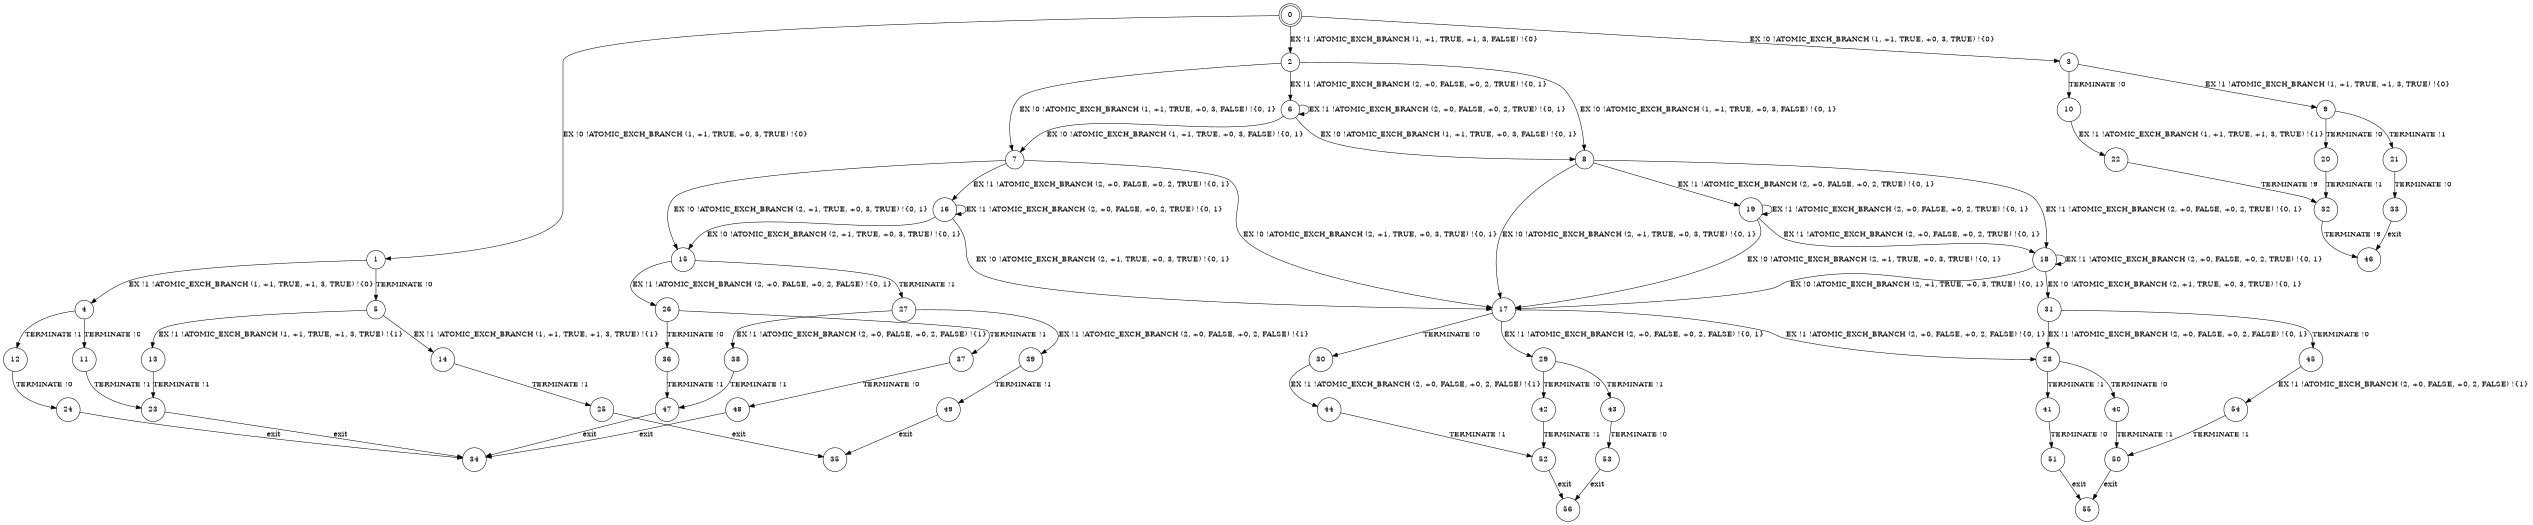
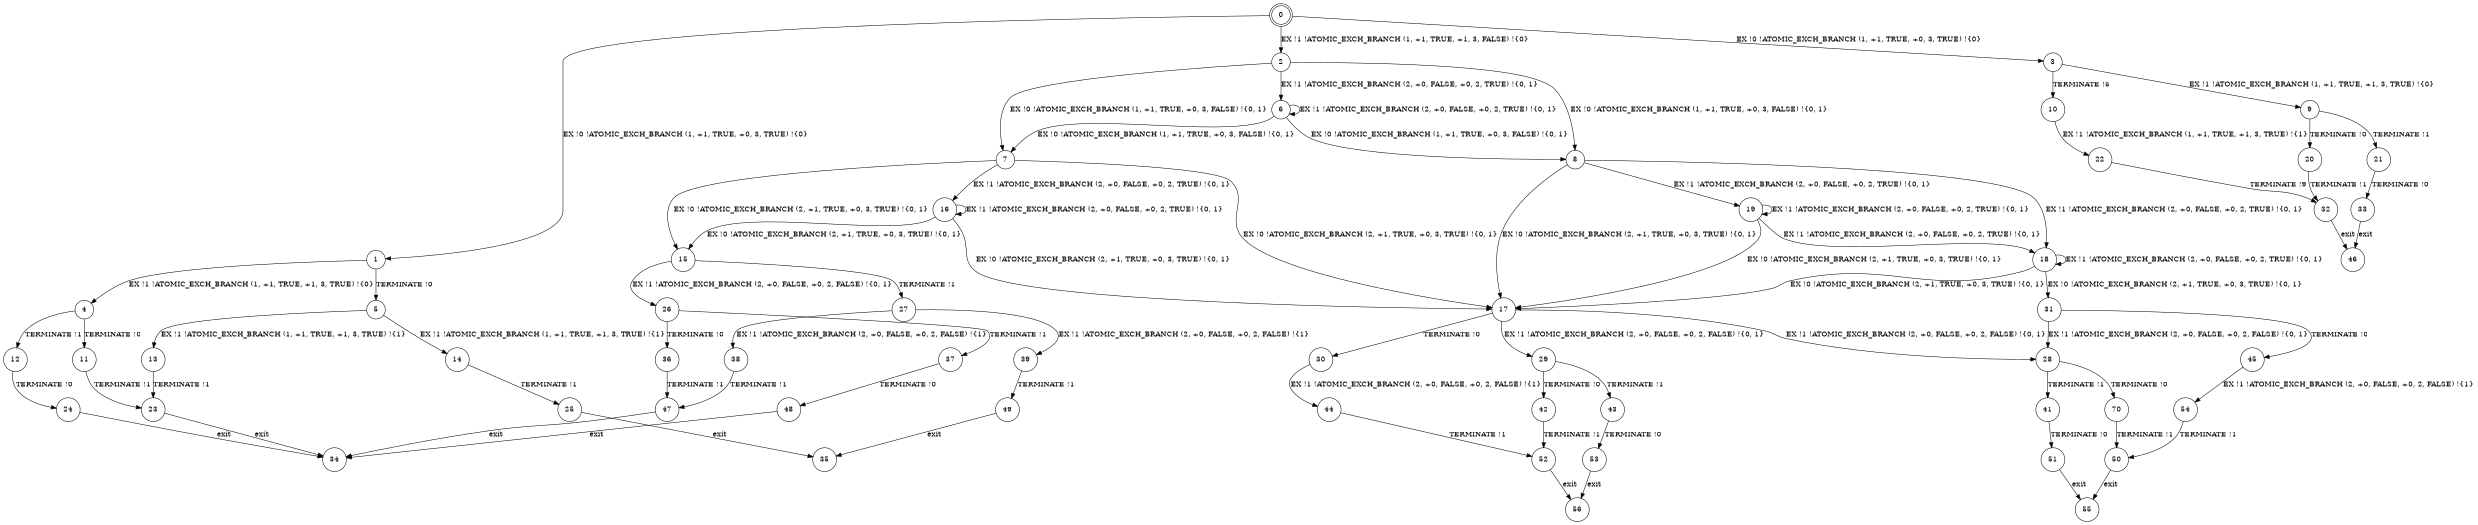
(2097, 85) -> (2081, 85)
(2353, 235) -> (2348, 235)
(2117, 410) -> (2117, 410)
